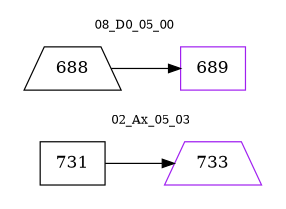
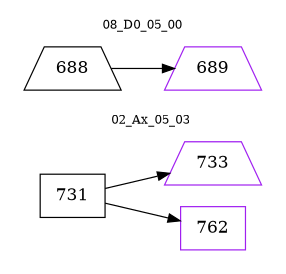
(213, 68) -> (213, 68)
none -> (213, 228)
